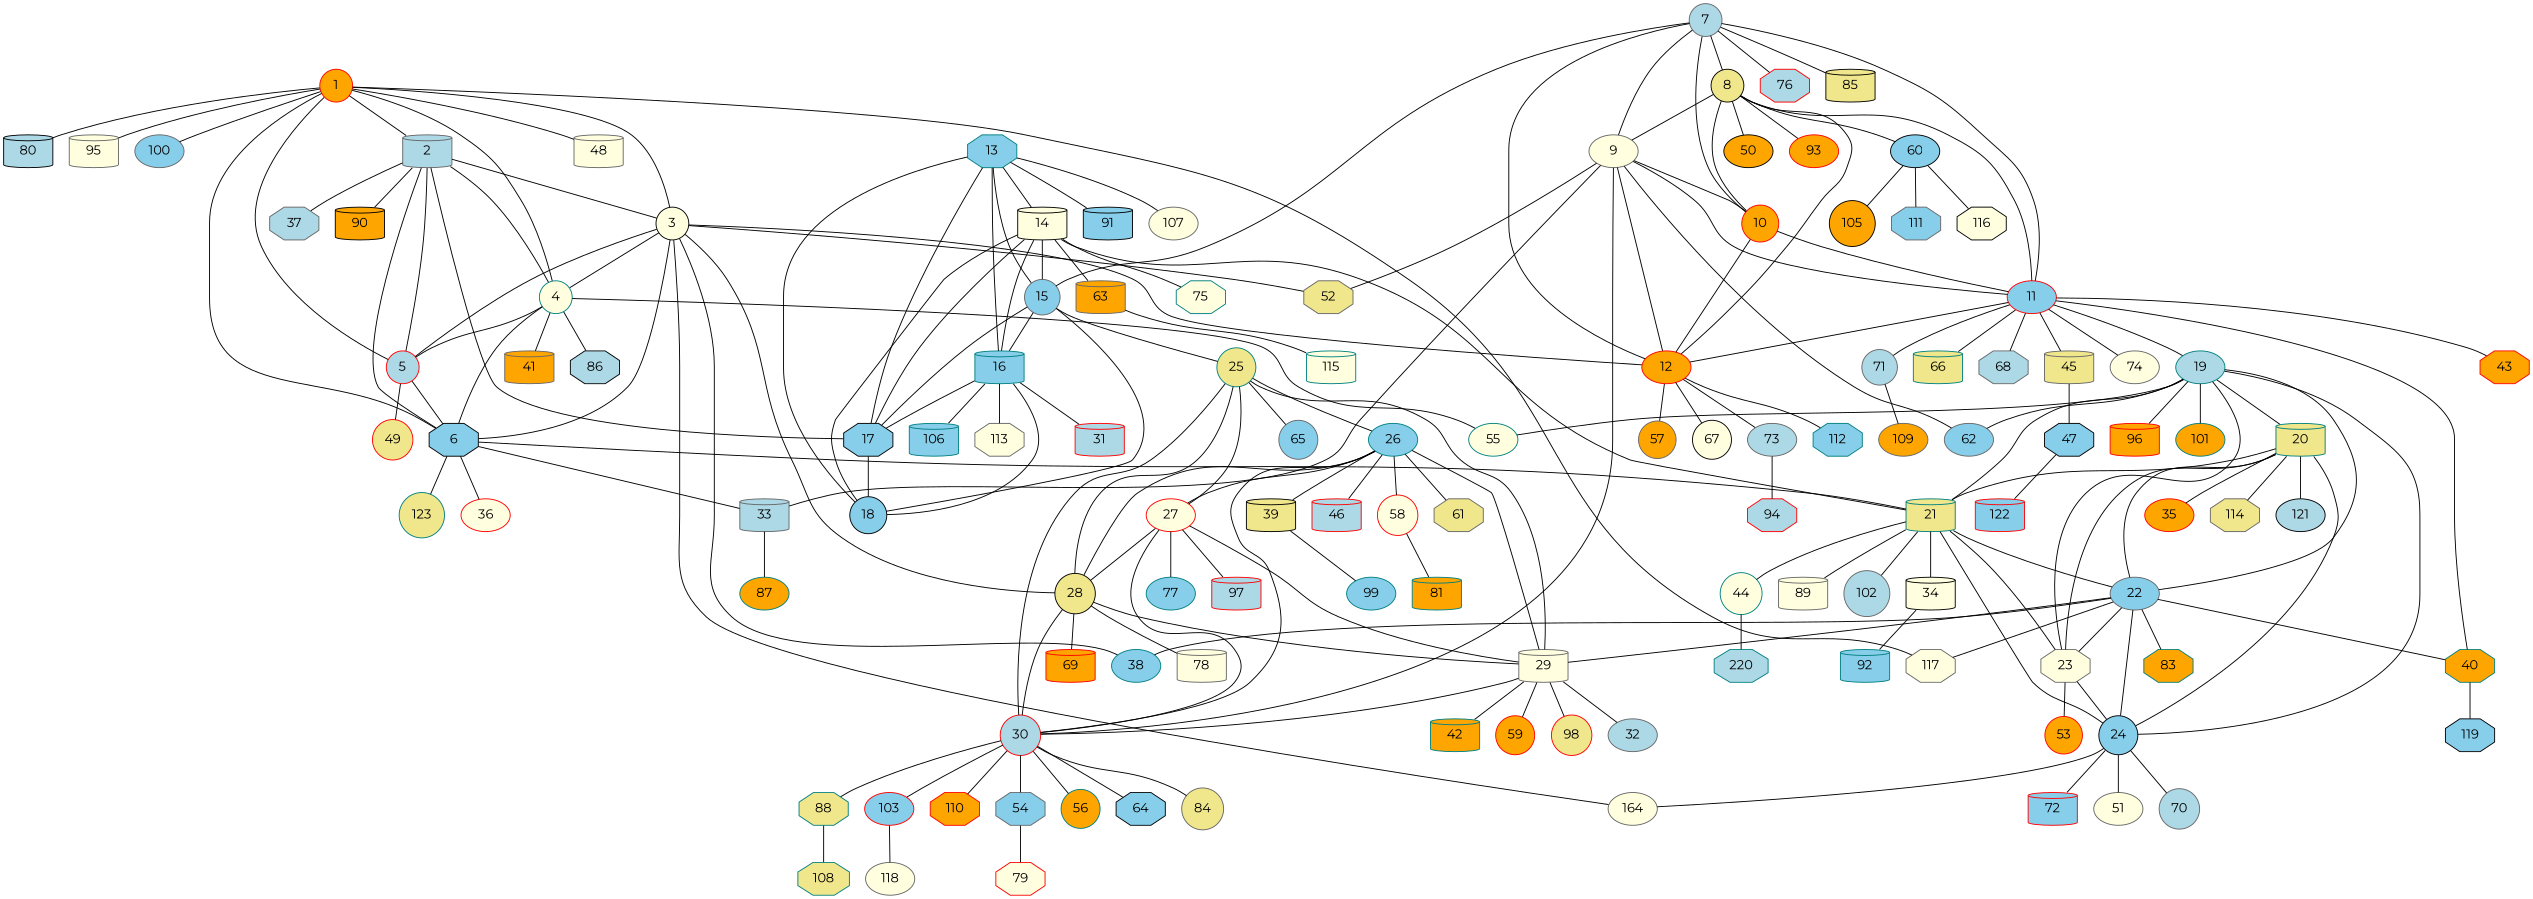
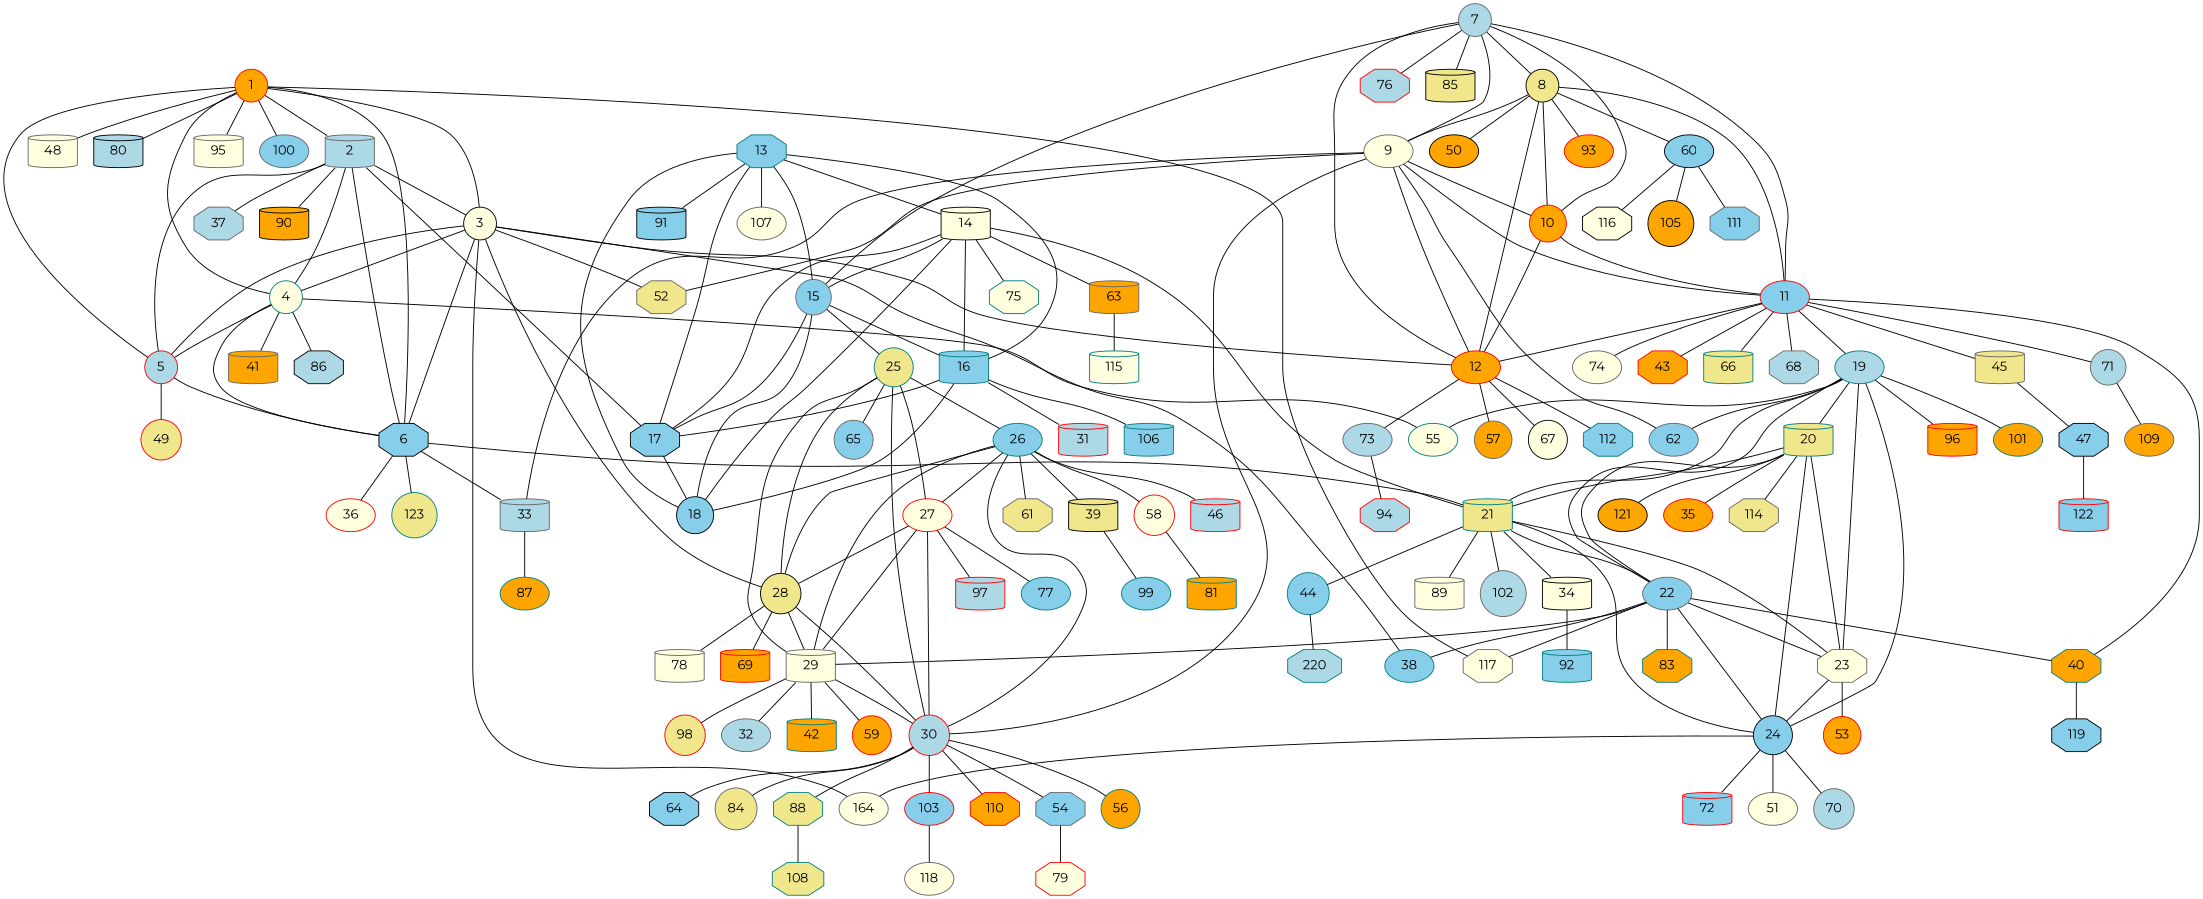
(999, 440) -> none
(2301, 515) -> (1623, 515)
(1741, 594) -> (1308, 594)
